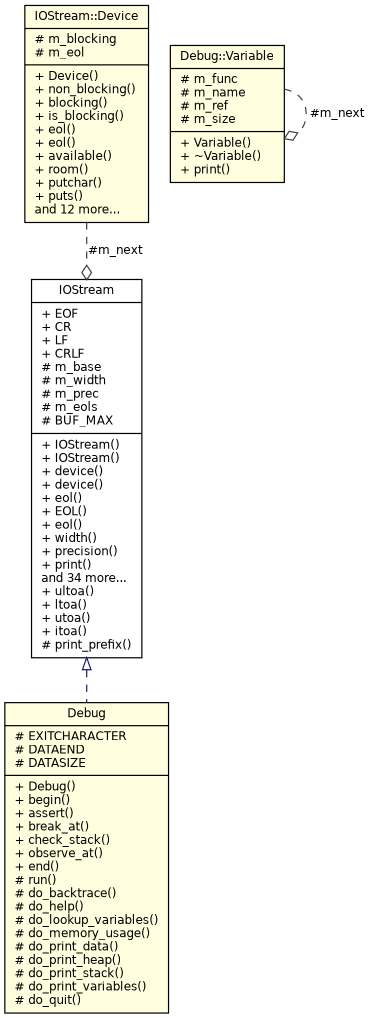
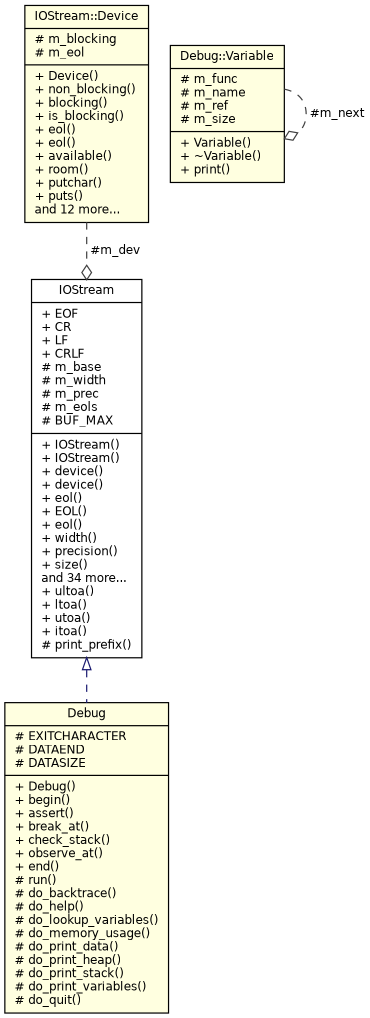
(114, 251) -> (114, 251)
(67, 565) -> (65, 565)
